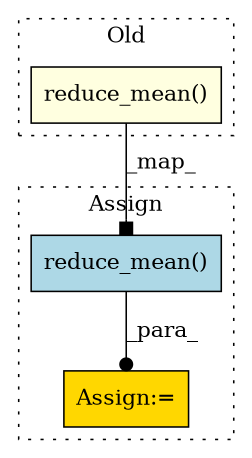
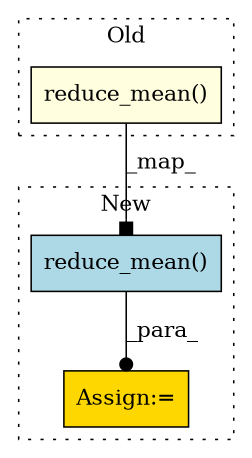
(126, 205) -> (126, 205)
